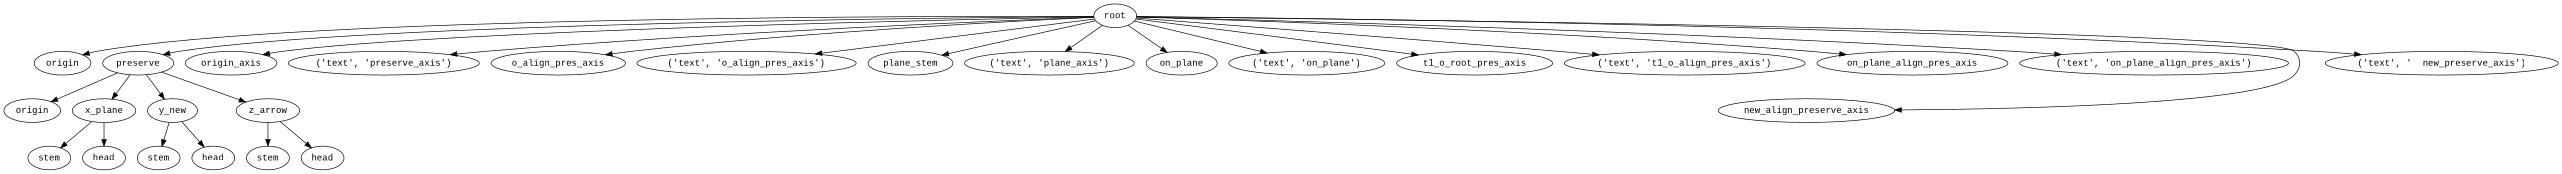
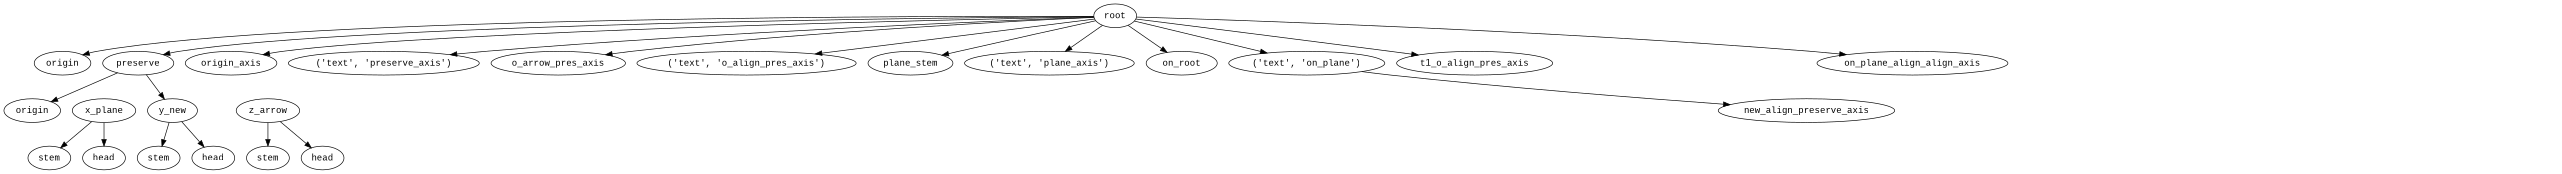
(2046, 34) -> (1542, 90)
(558, 63) -> (558, 63)
(1182, 63) -> (1182, 63)
(1475, 63) -> (1475, 63)
(1685, 63) -> none
(1912, 63) -> (1912, 63)
(2154, 63) -> none
(2442, 63) -> none
(123, 84) -> none
(201, 86) -> none
